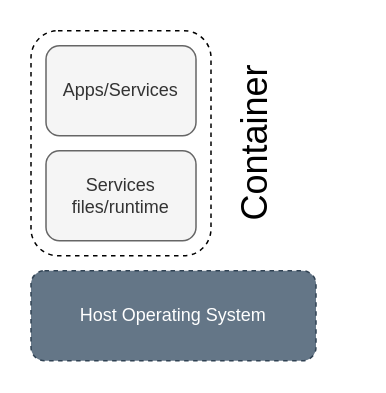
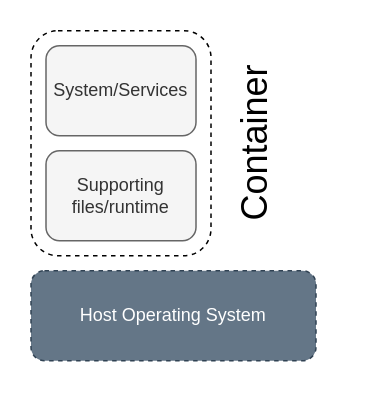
(121, 91) -> (121, 91)
(121, 196) -> (121, 196)
